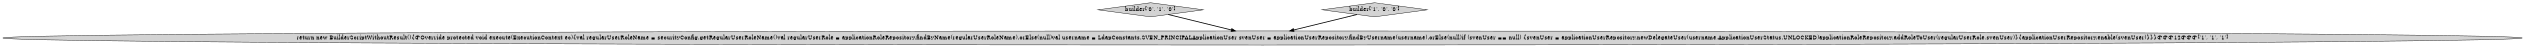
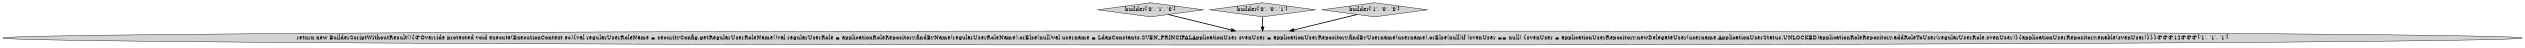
none -> (1263, 10)
